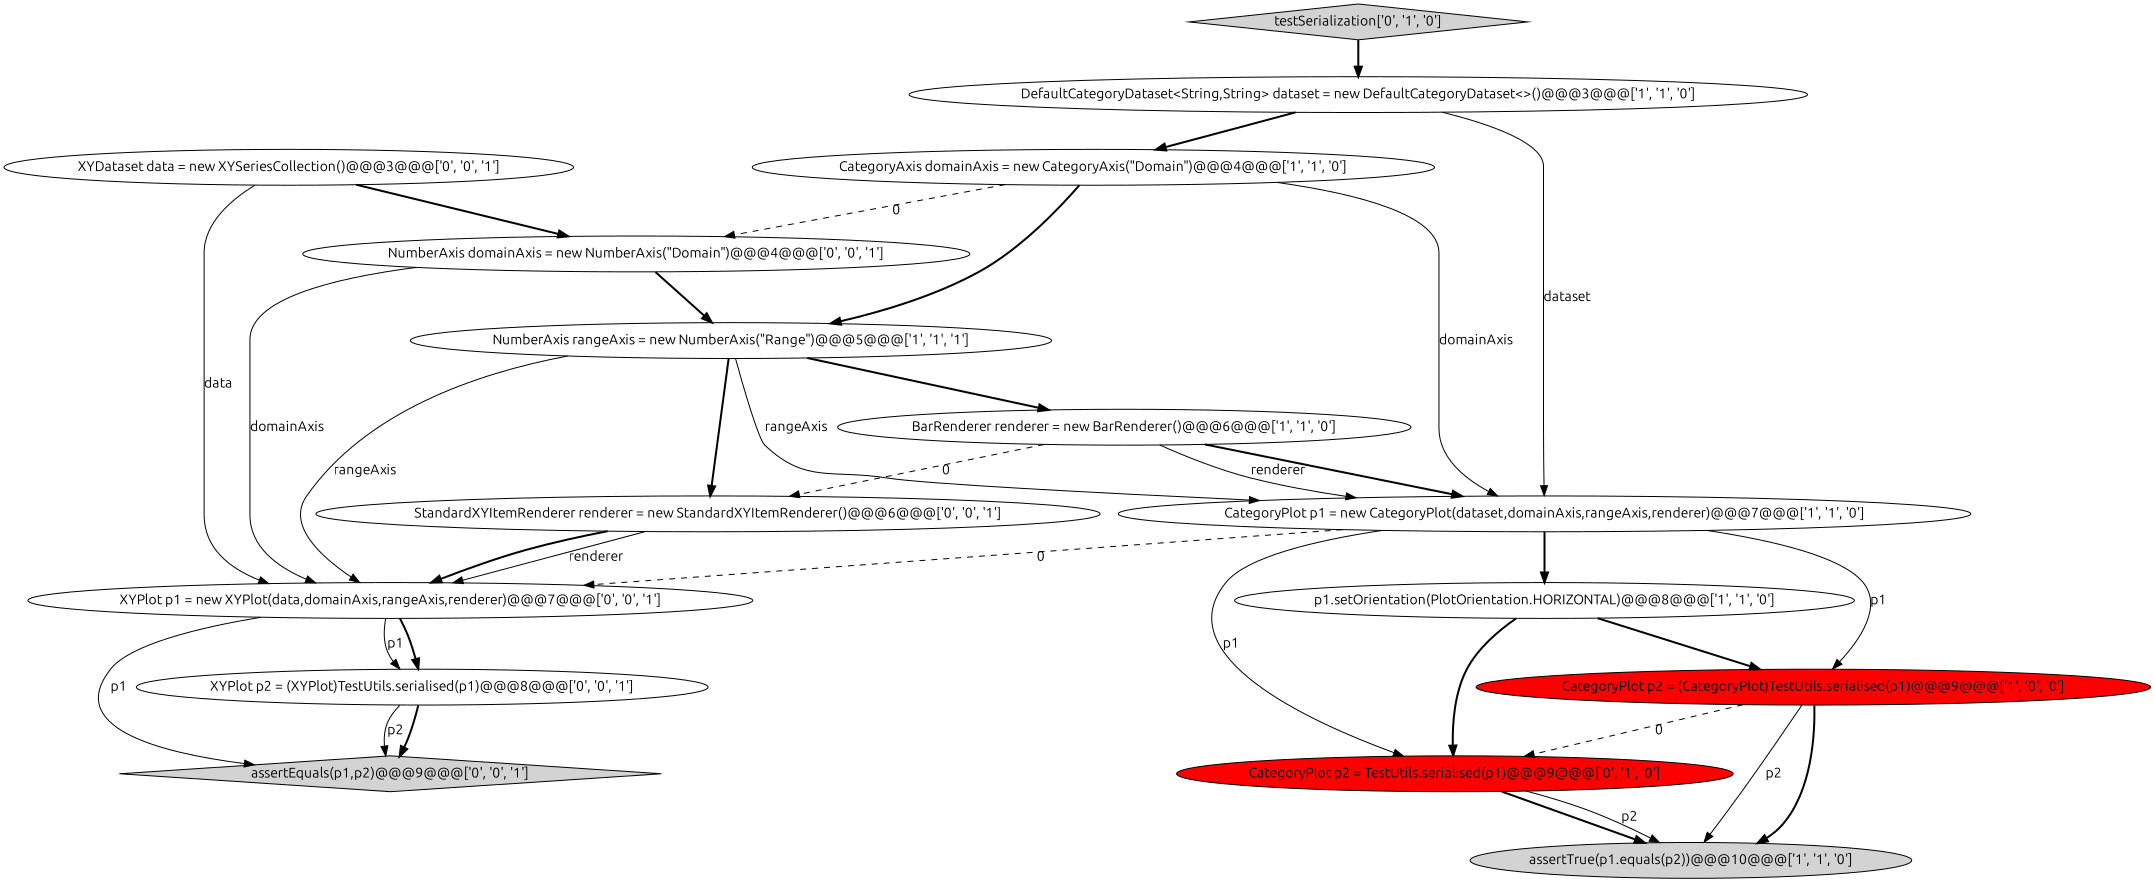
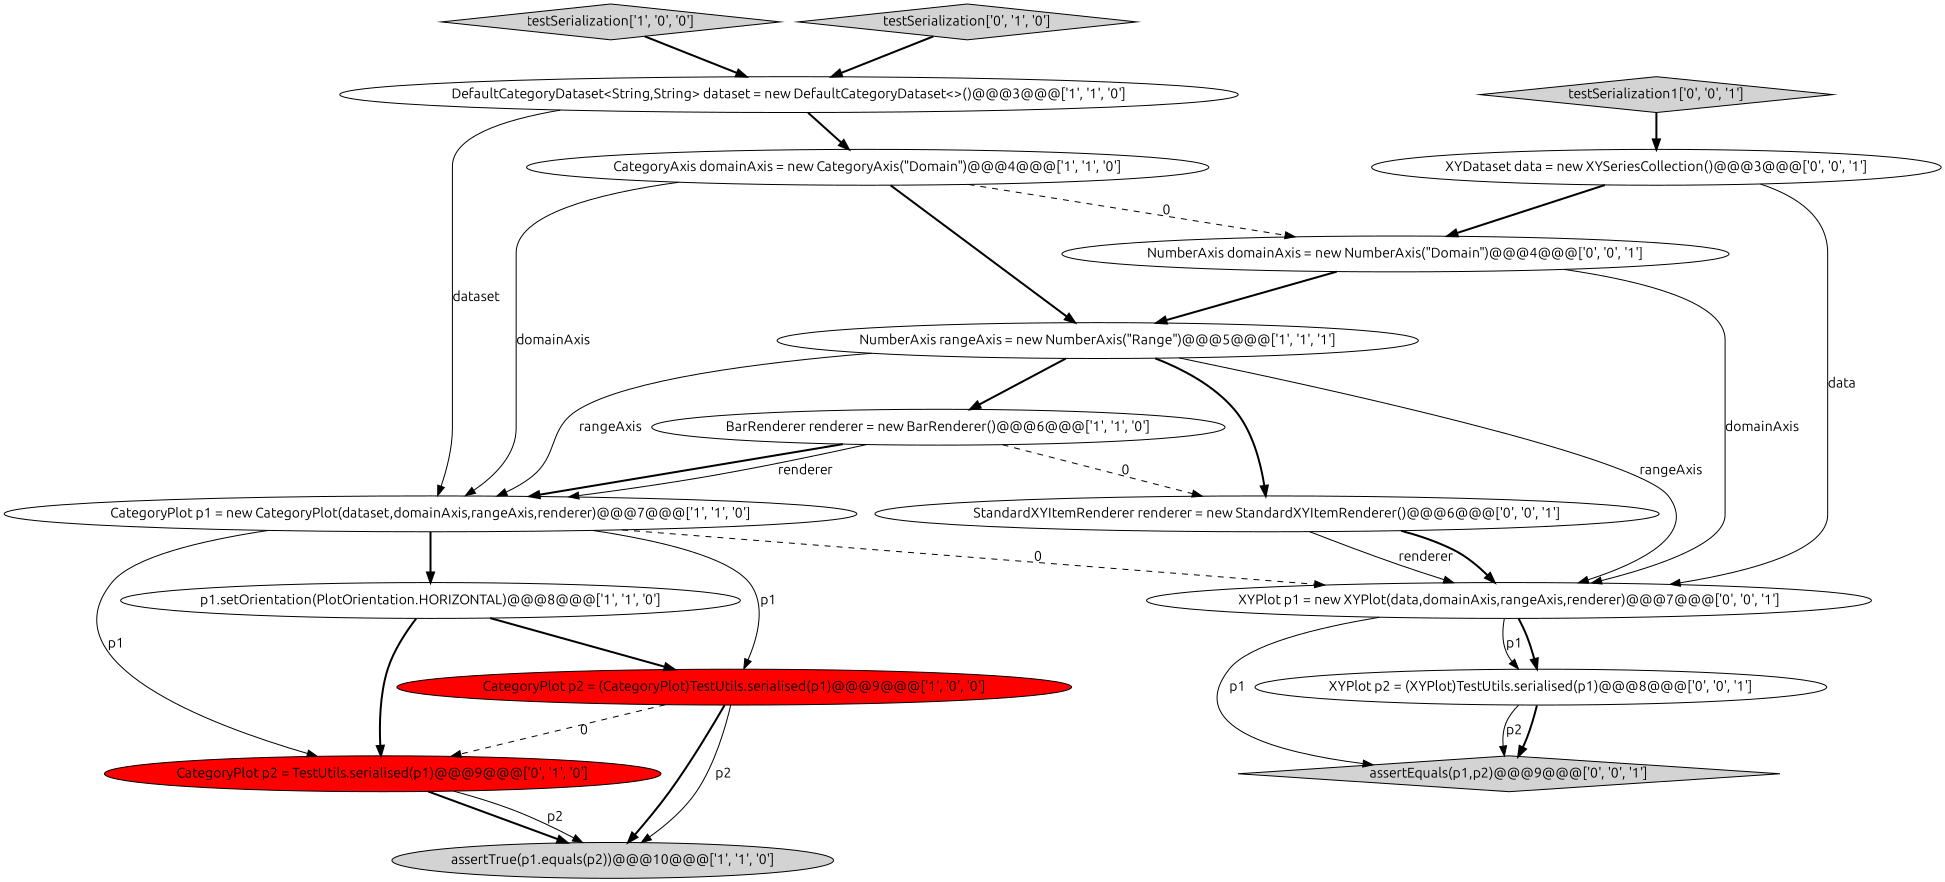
none -> (611, 22)
none -> (1656, 95)
